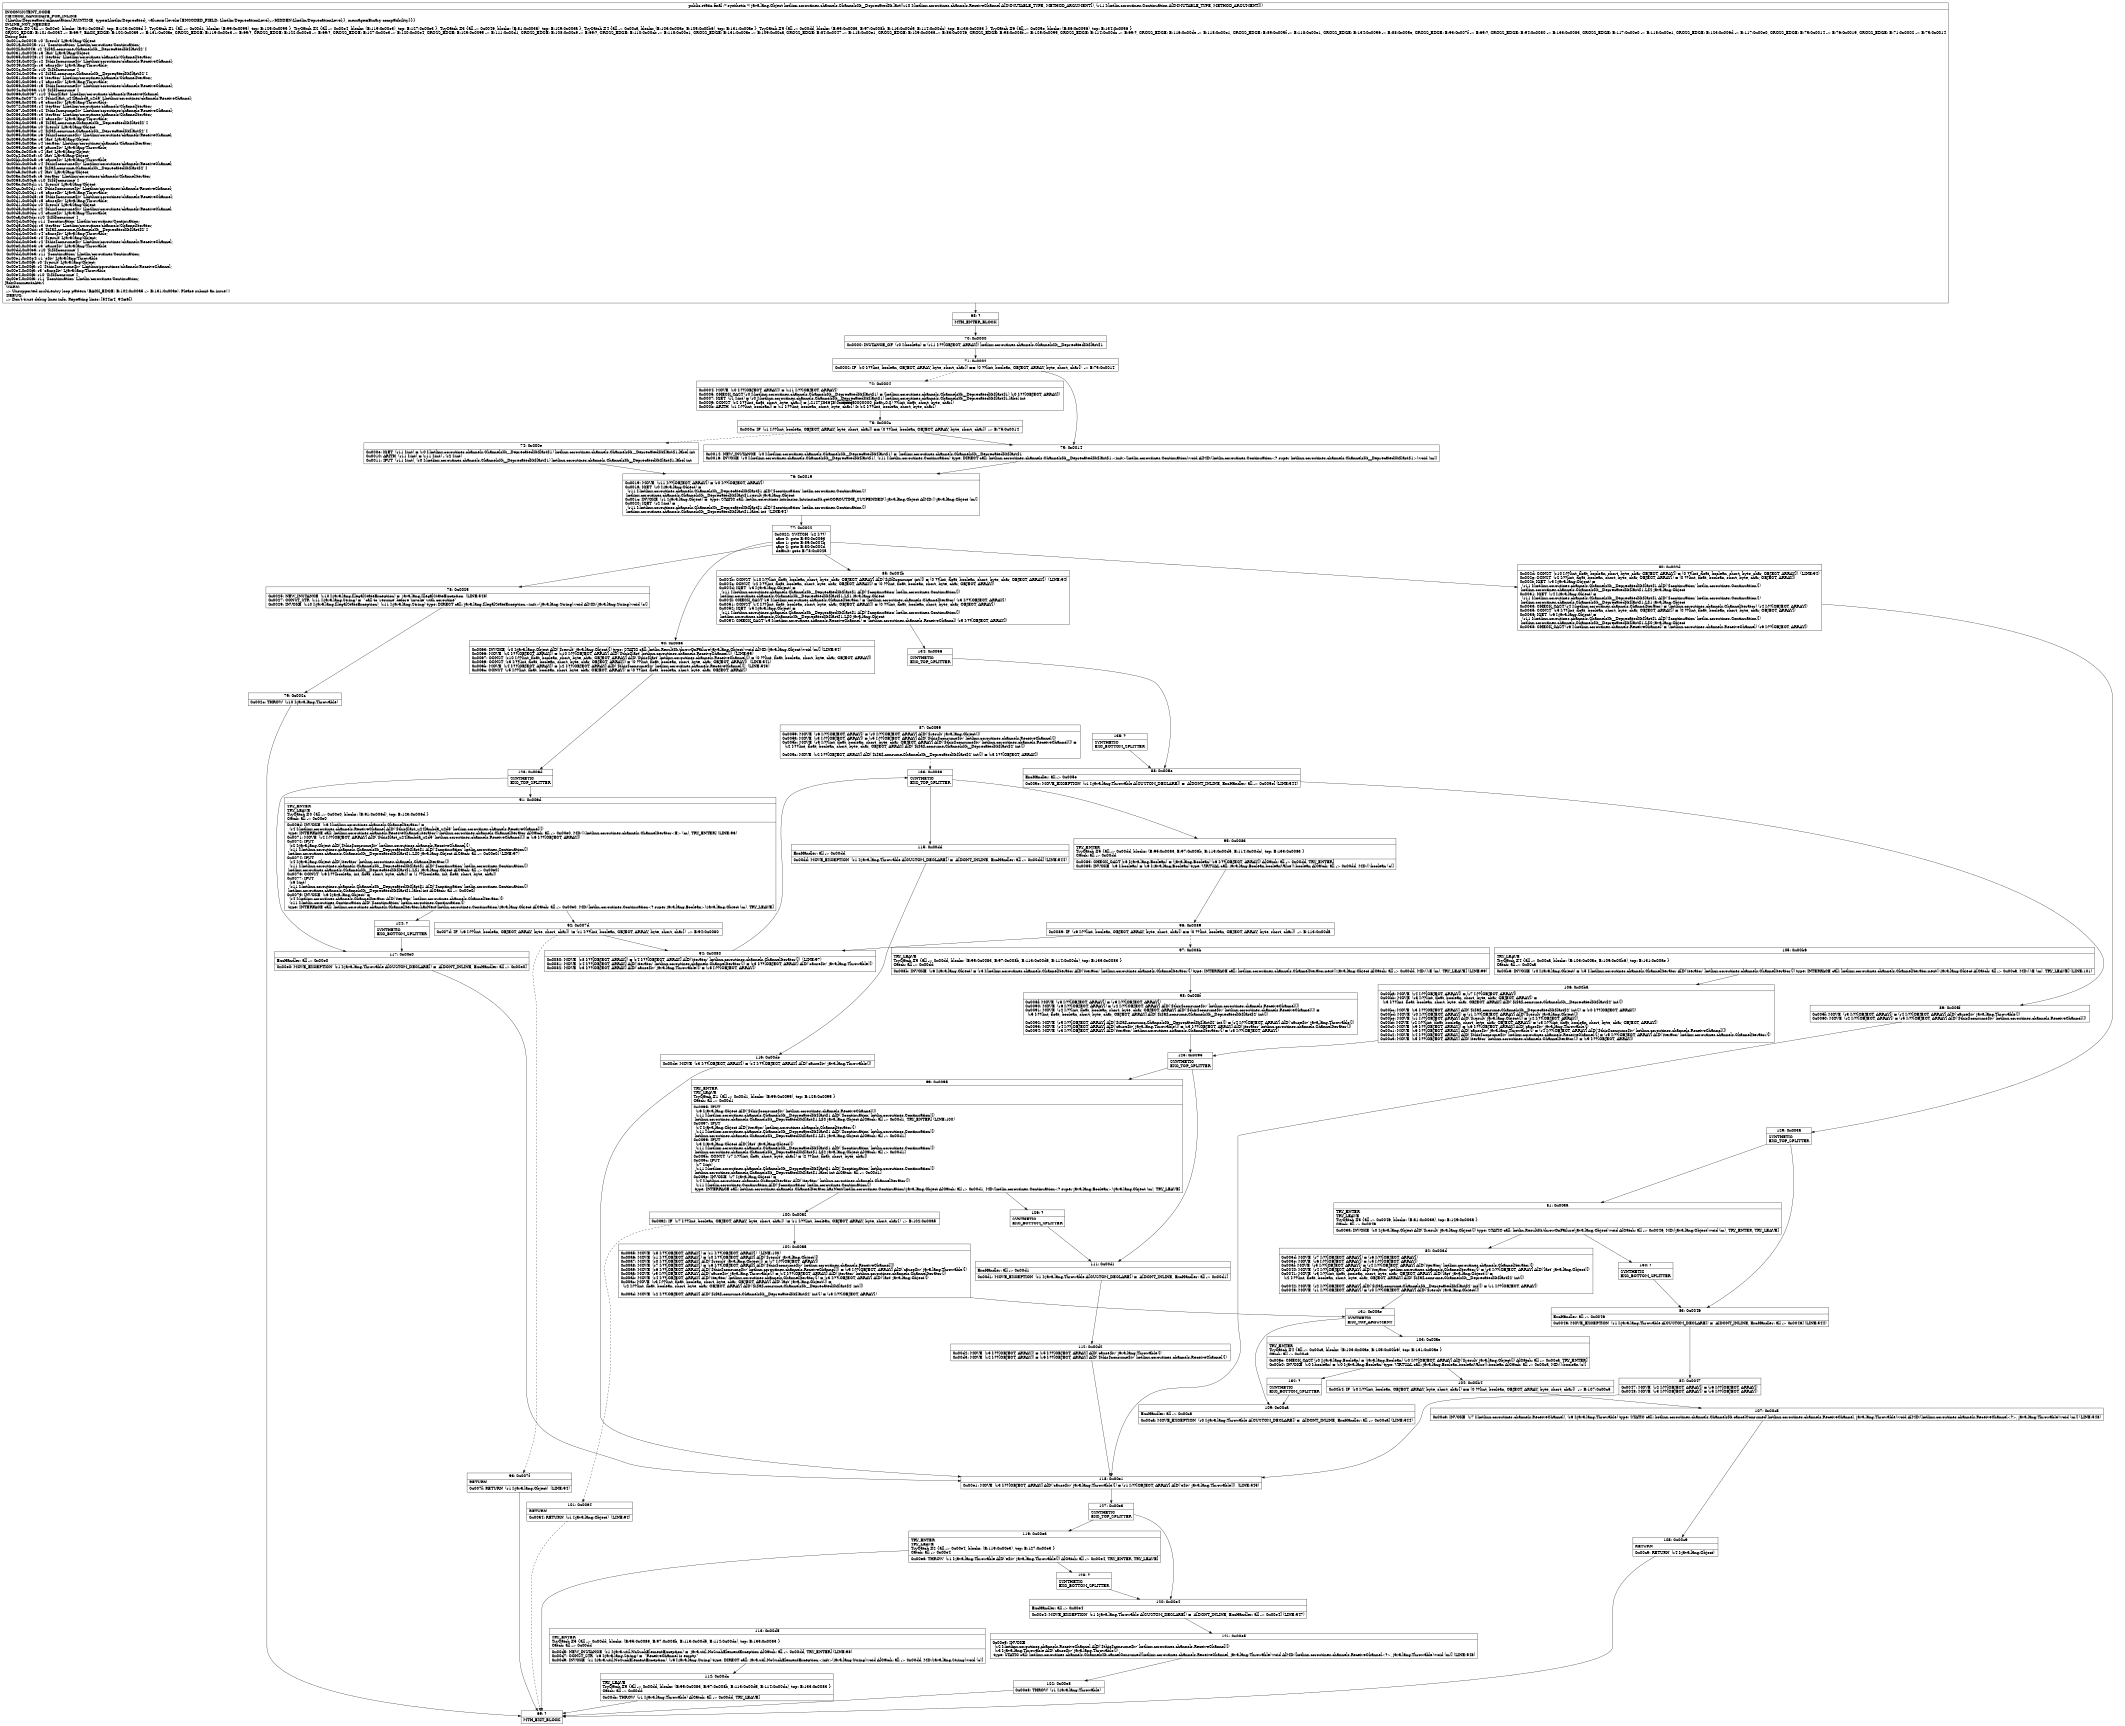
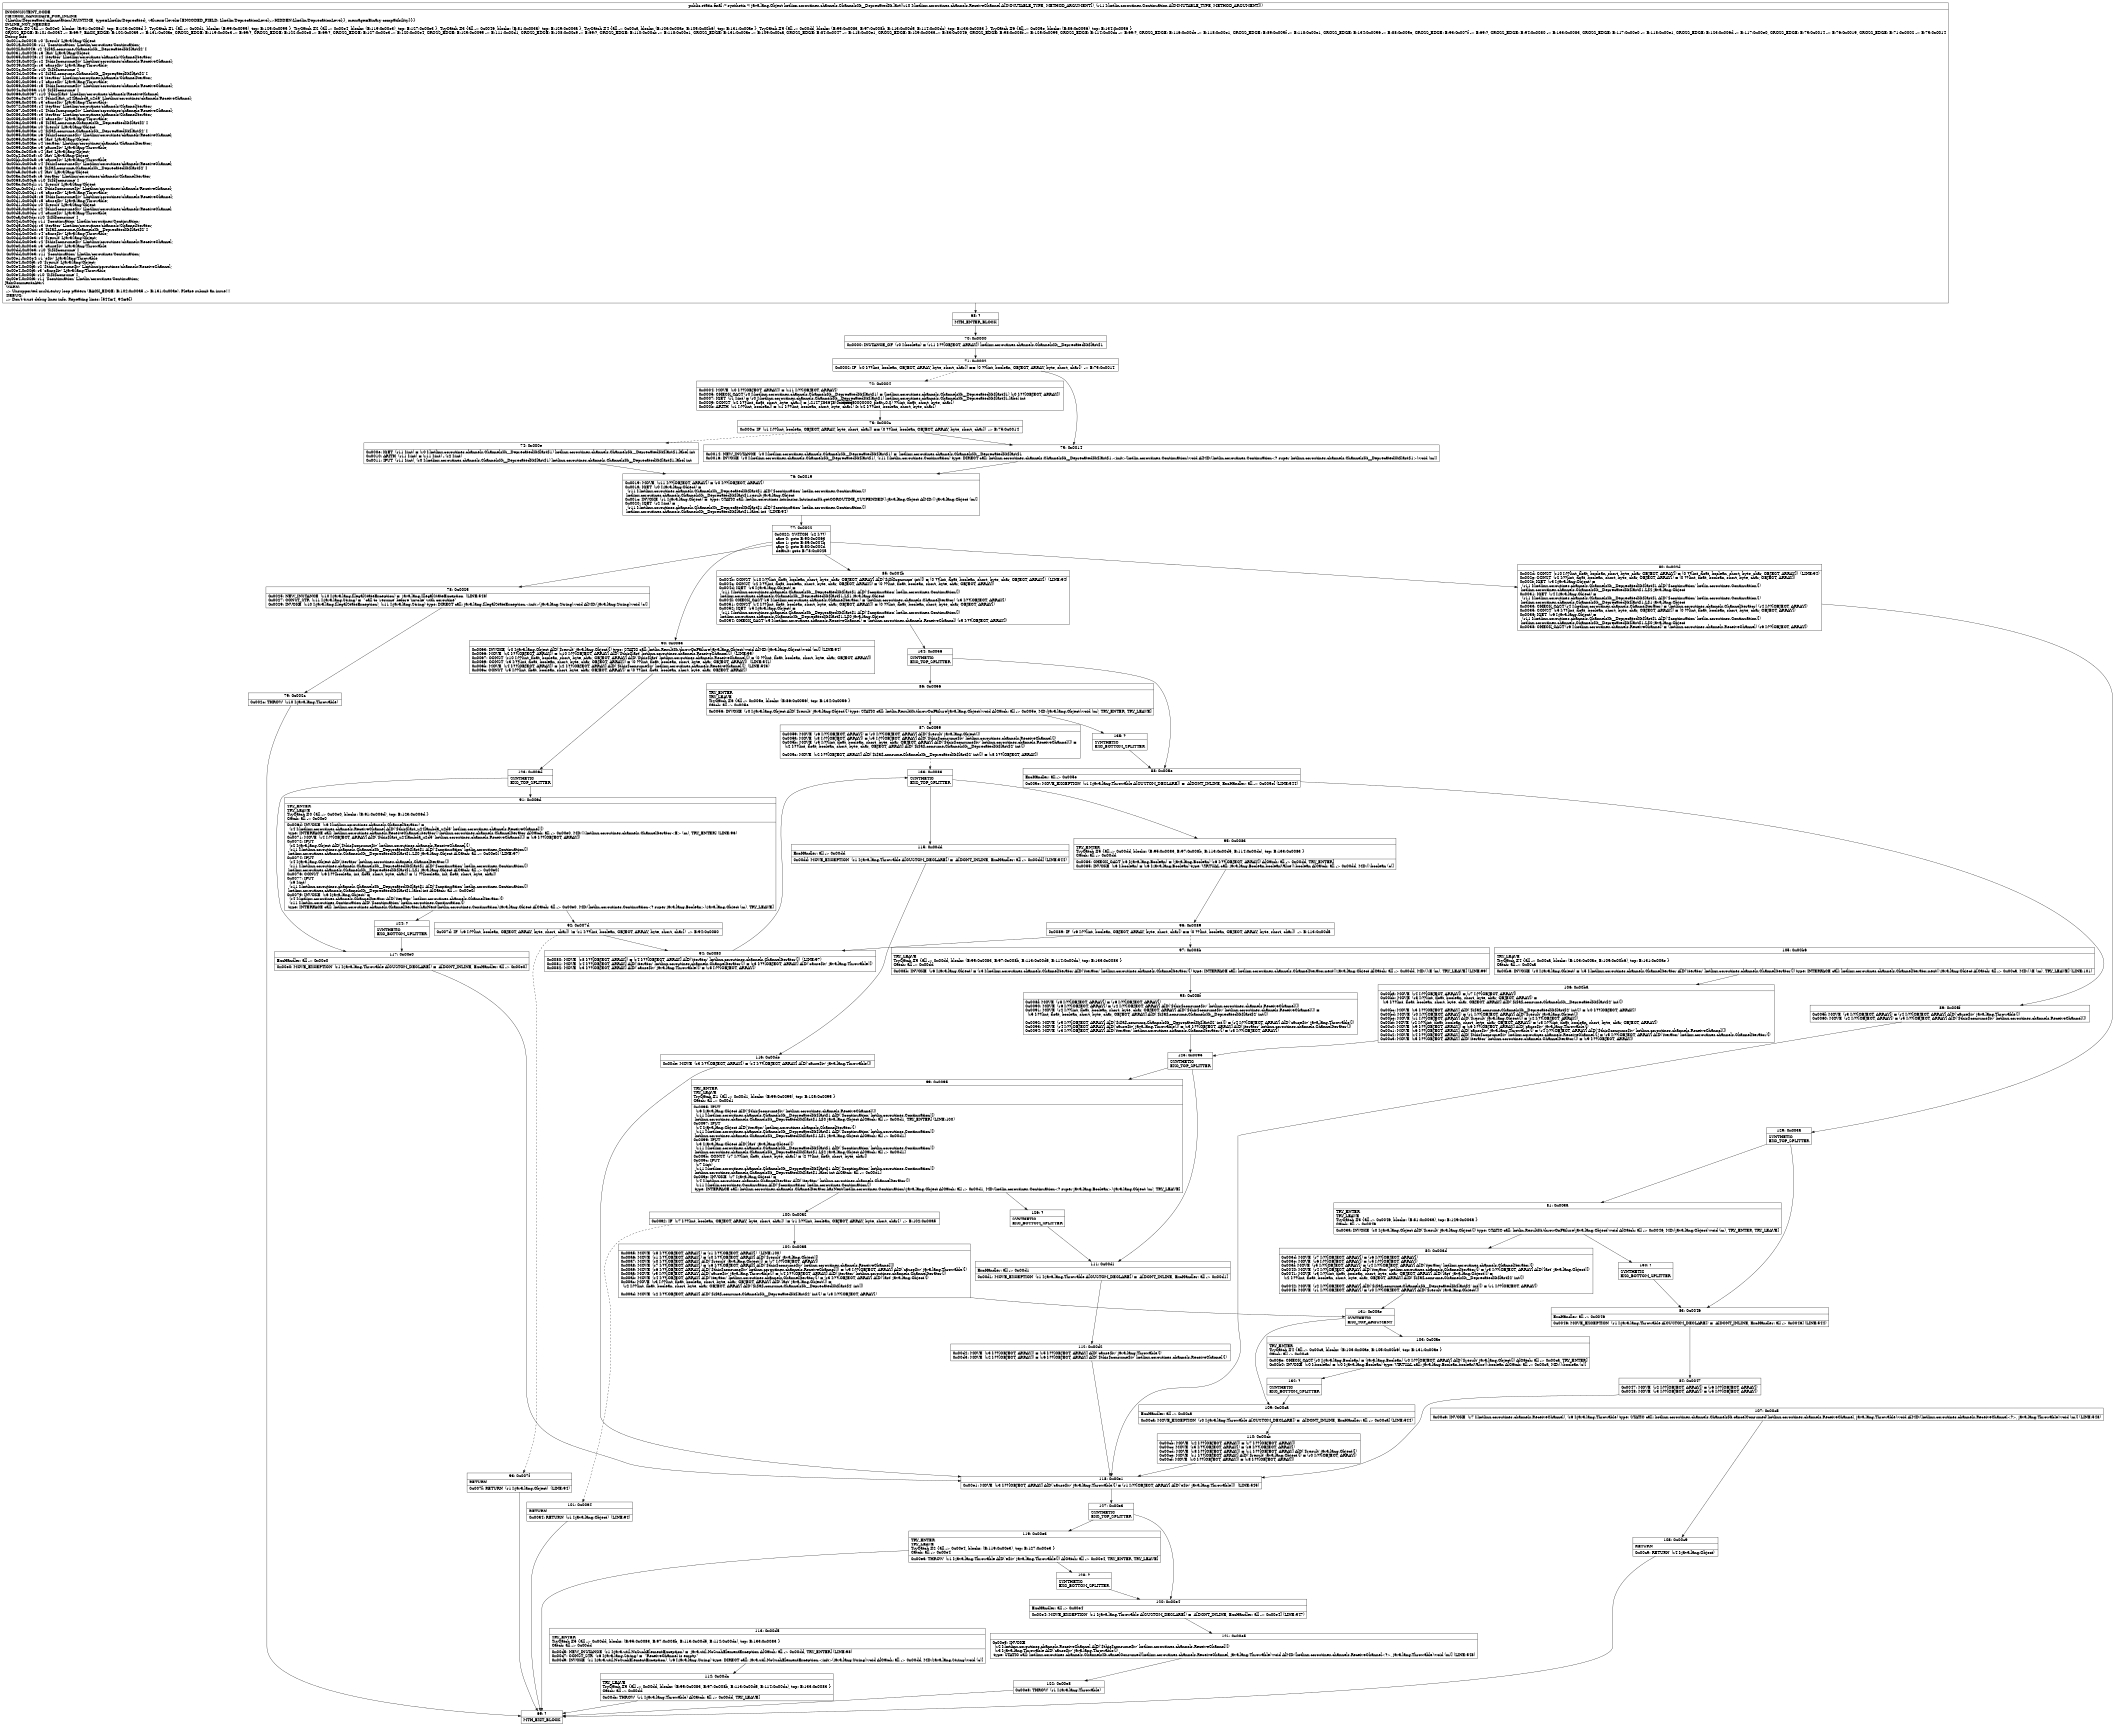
none -> (930, 699)
(1470, 1387) -> none
none -> (1259, 1448)
(531, 1609) -> (531, 1609)
